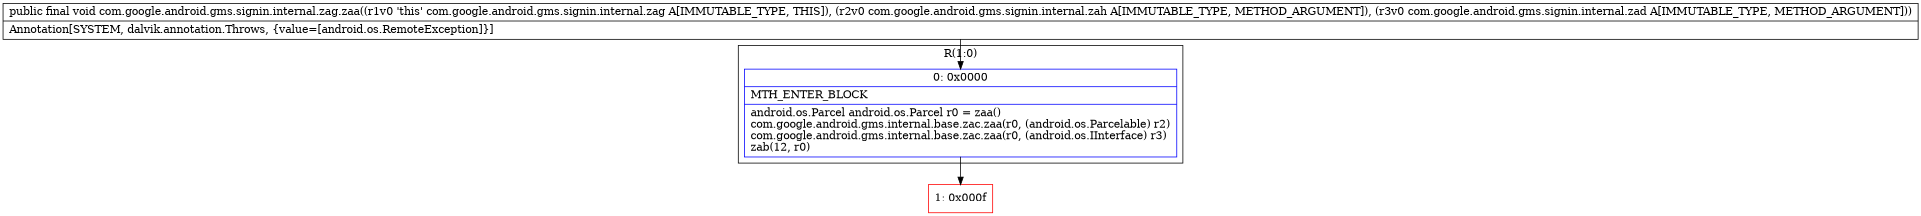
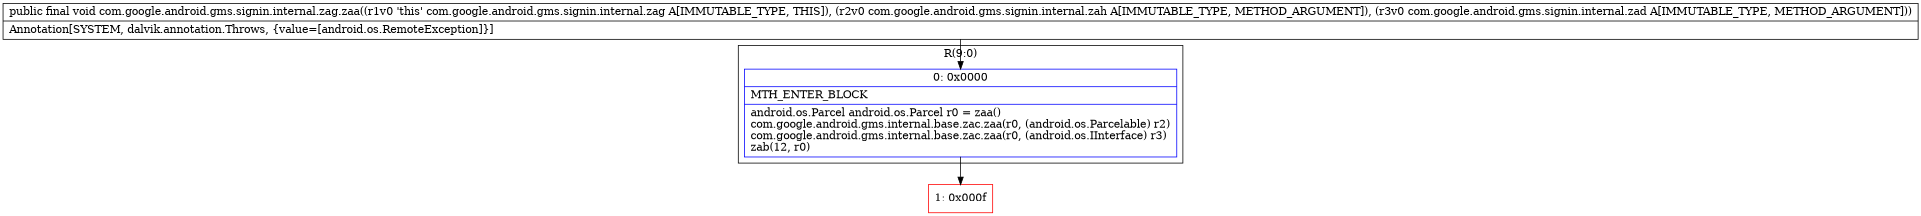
(961, 54) -> (961, 54)
